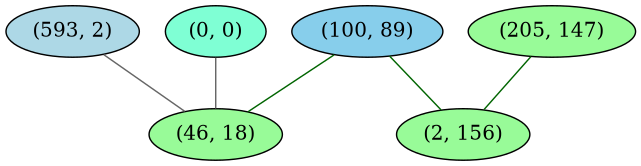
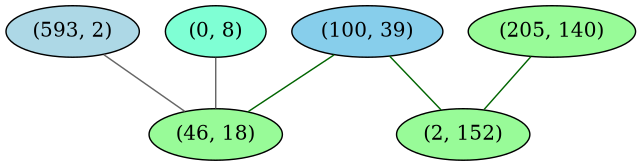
(216, 31) -> (216, 31)
(367, 31) -> (367, 31)
(552, 31) -> (552, 31)
(463, 134) -> (463, 134)
